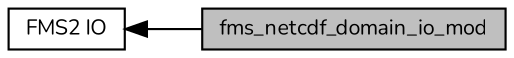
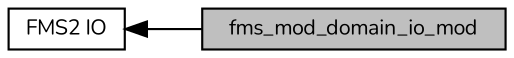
(354, 29) -> (354, 29)
